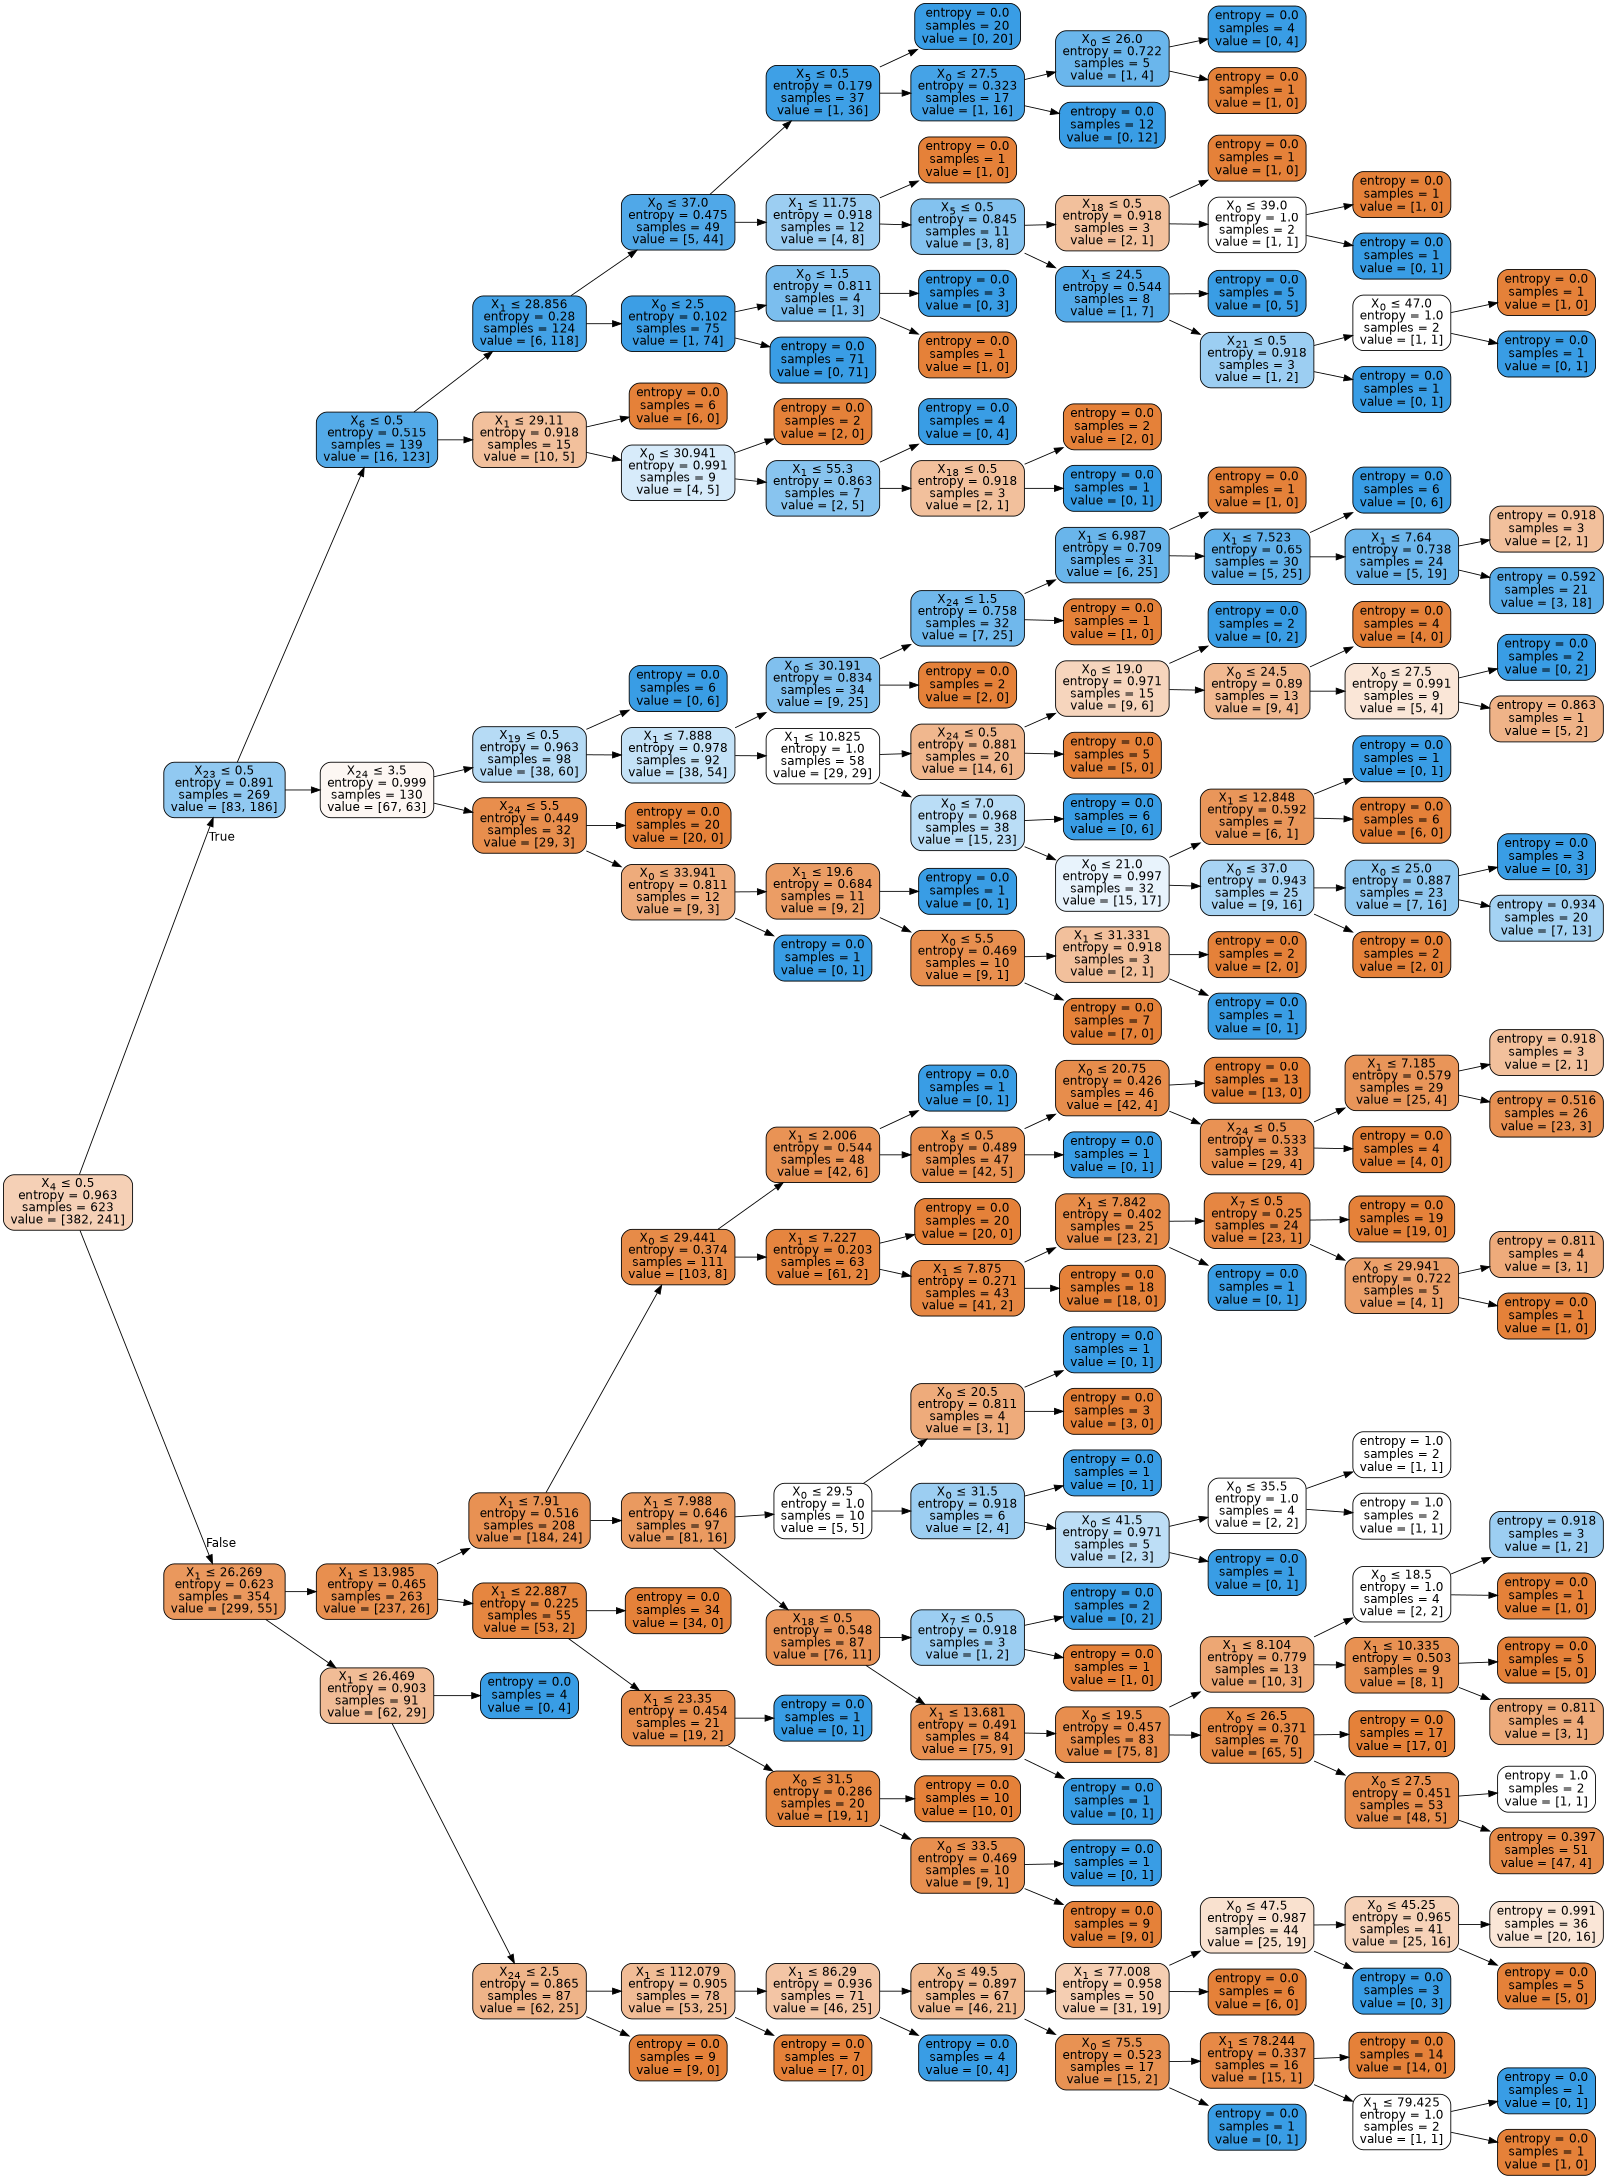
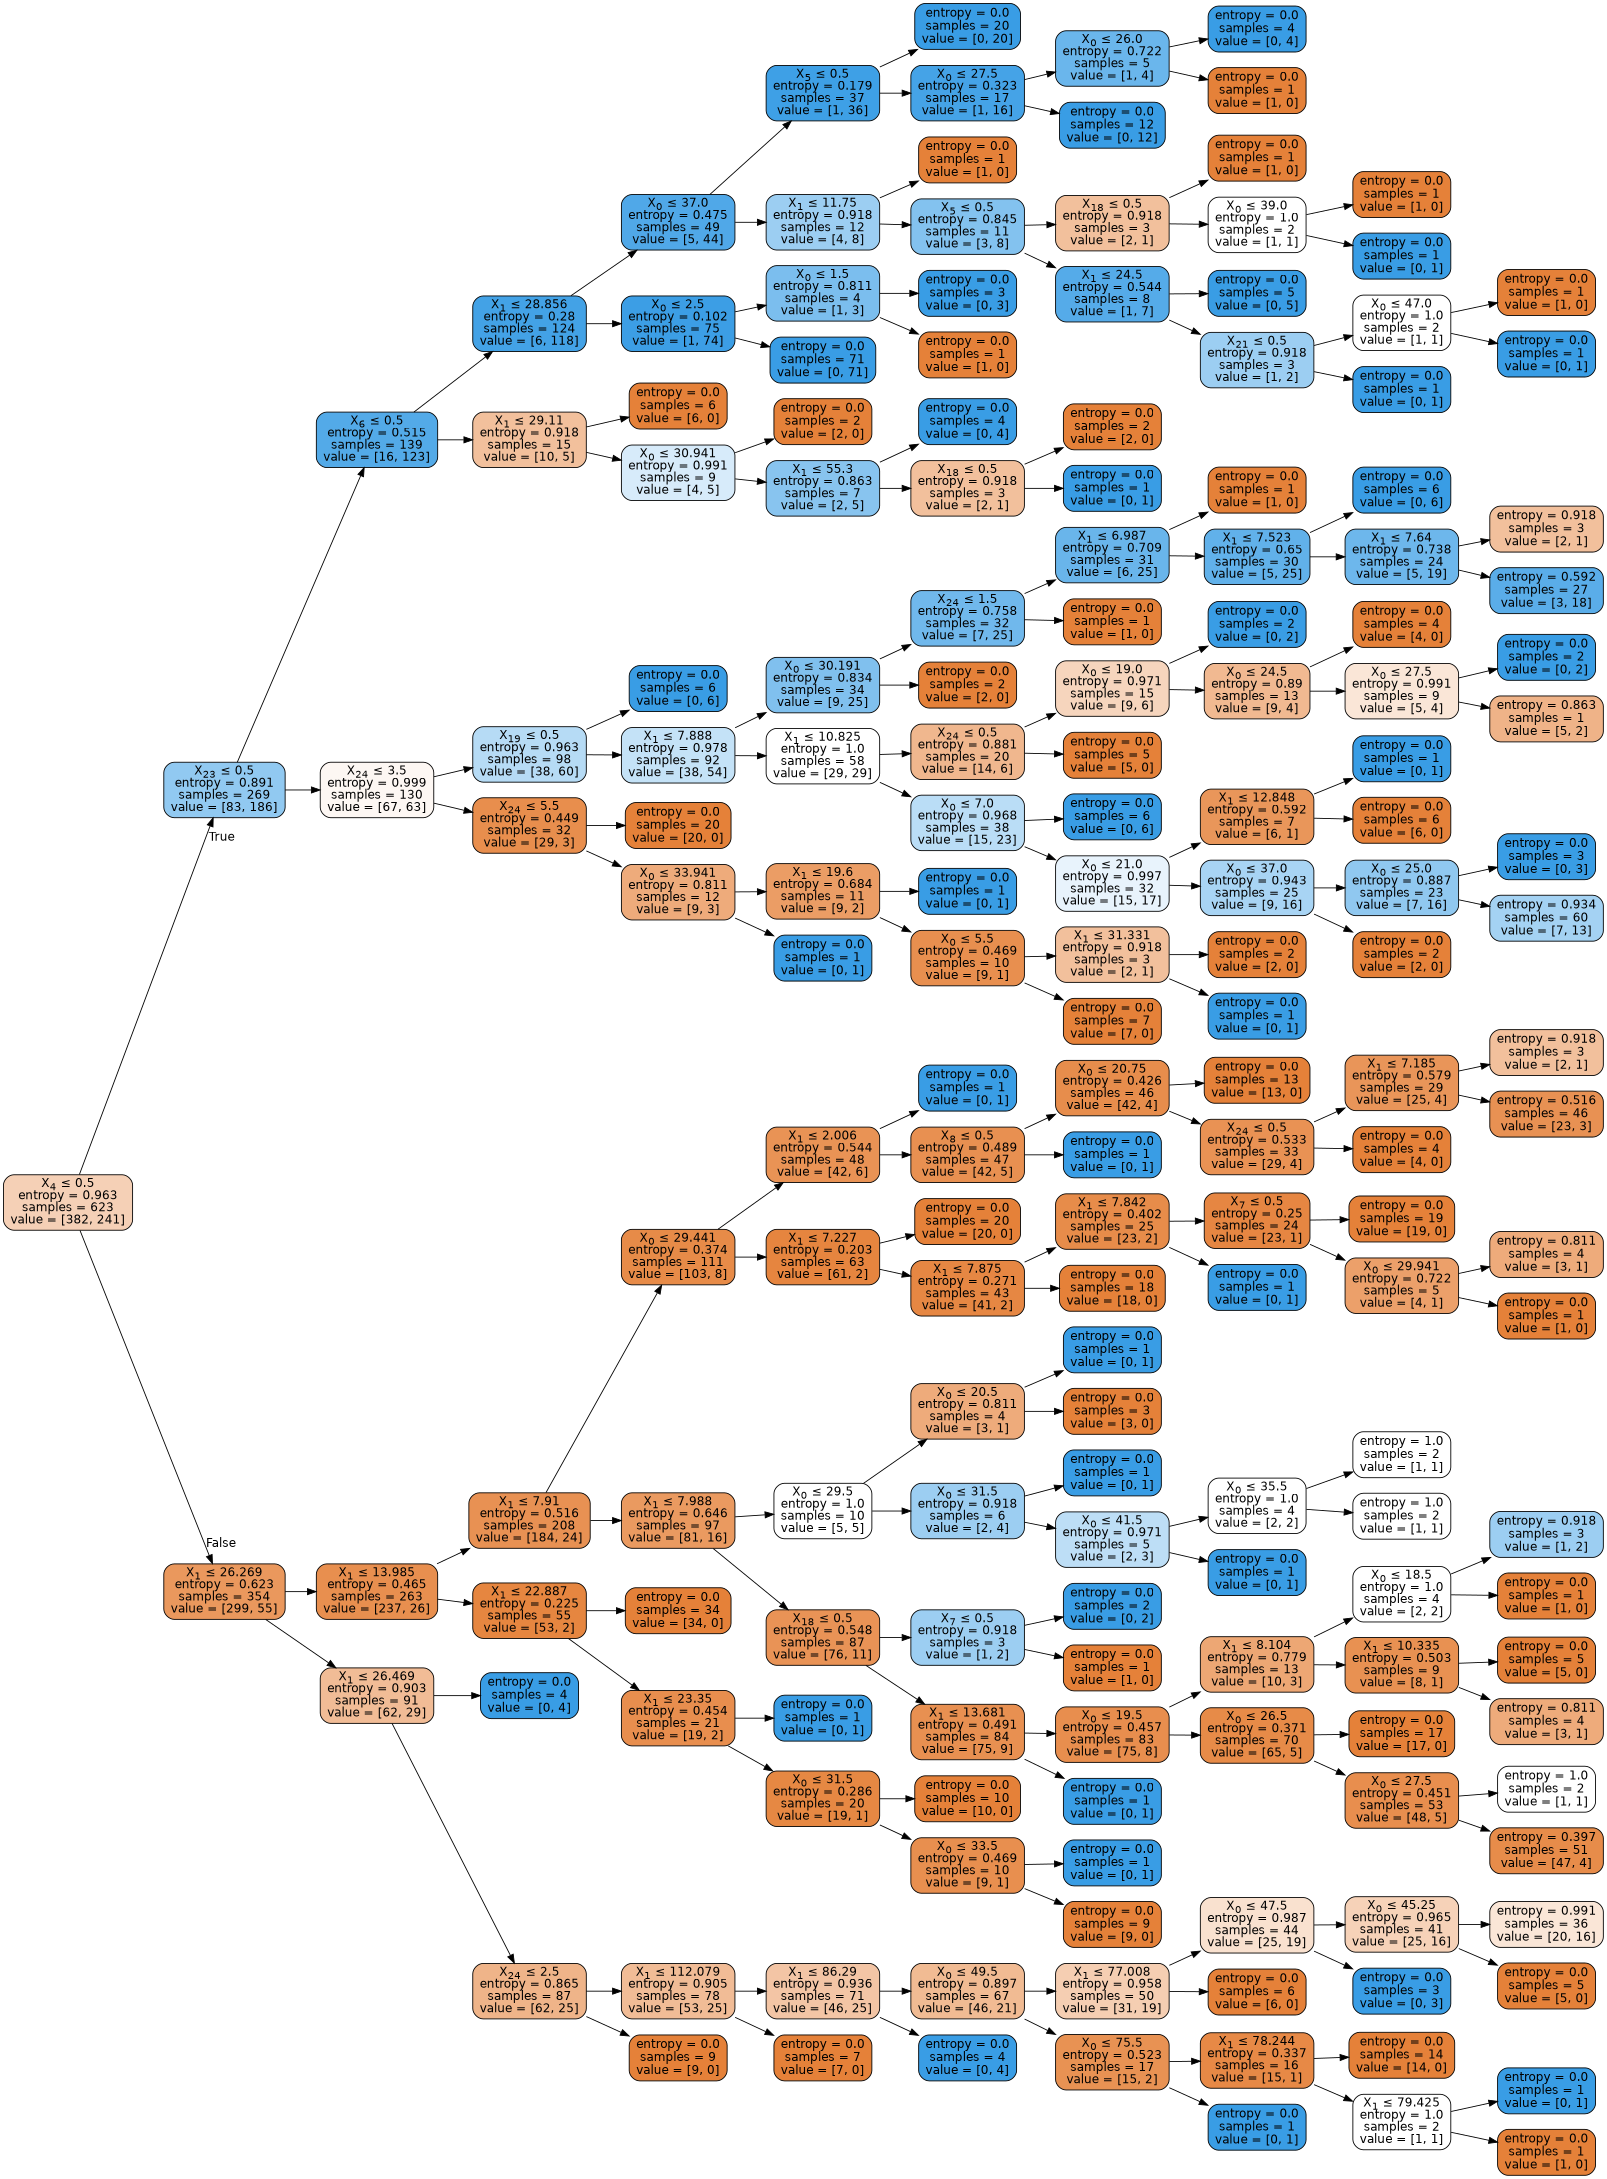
(1547, 590) -> (1547, 590)
(1547, 918) -> (1547, 918)
(1547, 1114) -> (1547, 1114)
